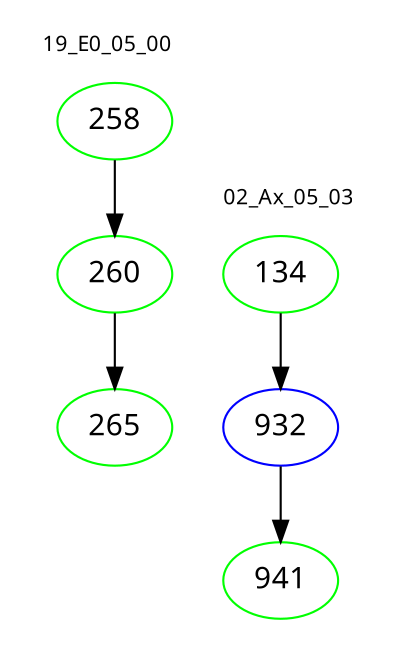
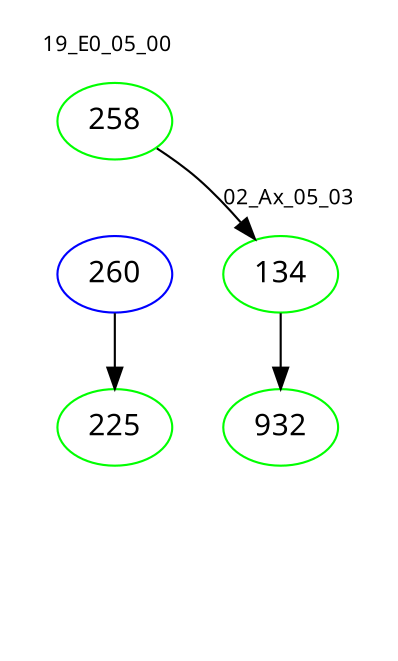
(115, 187) -> (220, 200)
(115, 274) -> (115, 274)
(115, 427) -> (115, 427)
(281, 427) -> (281, 427)
(281, 581) -> none
